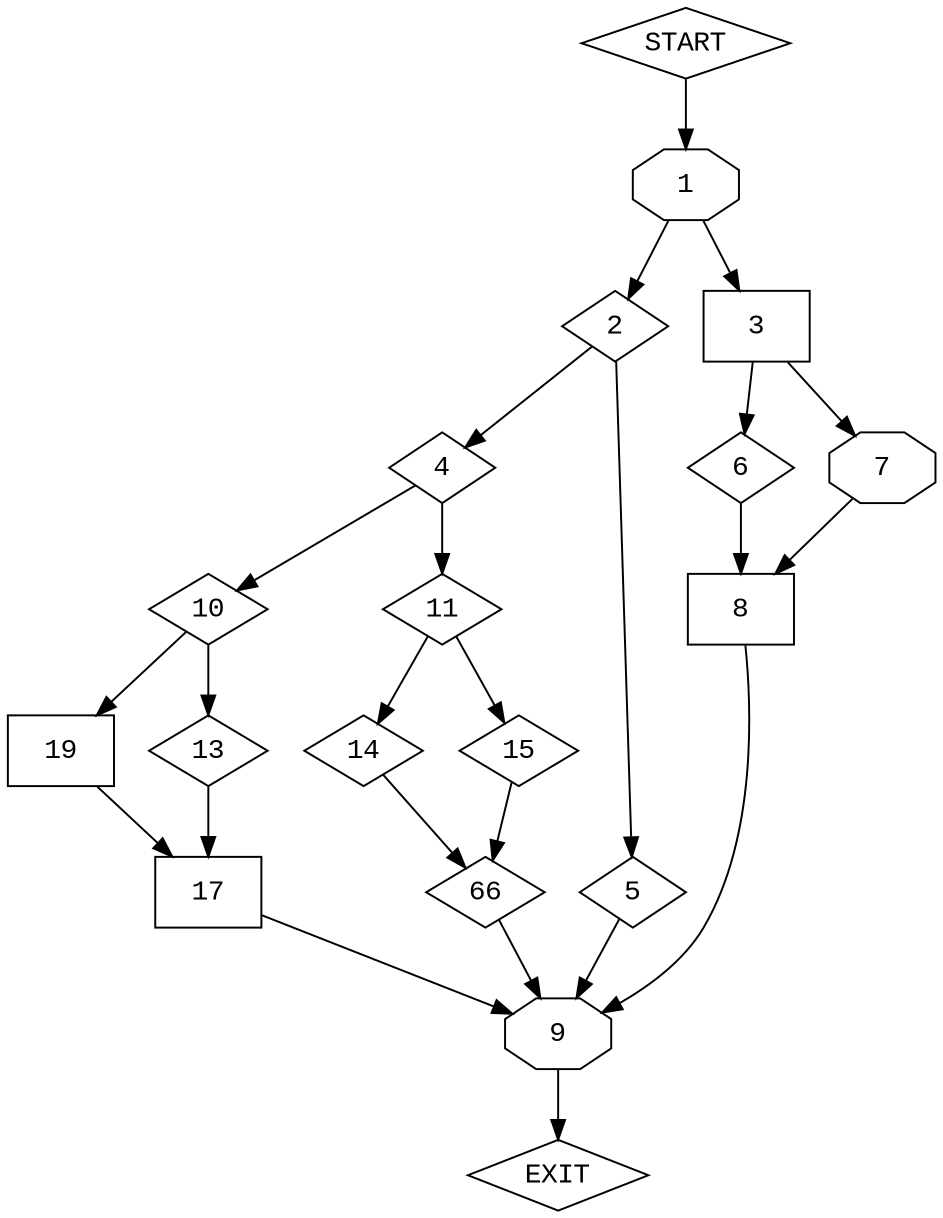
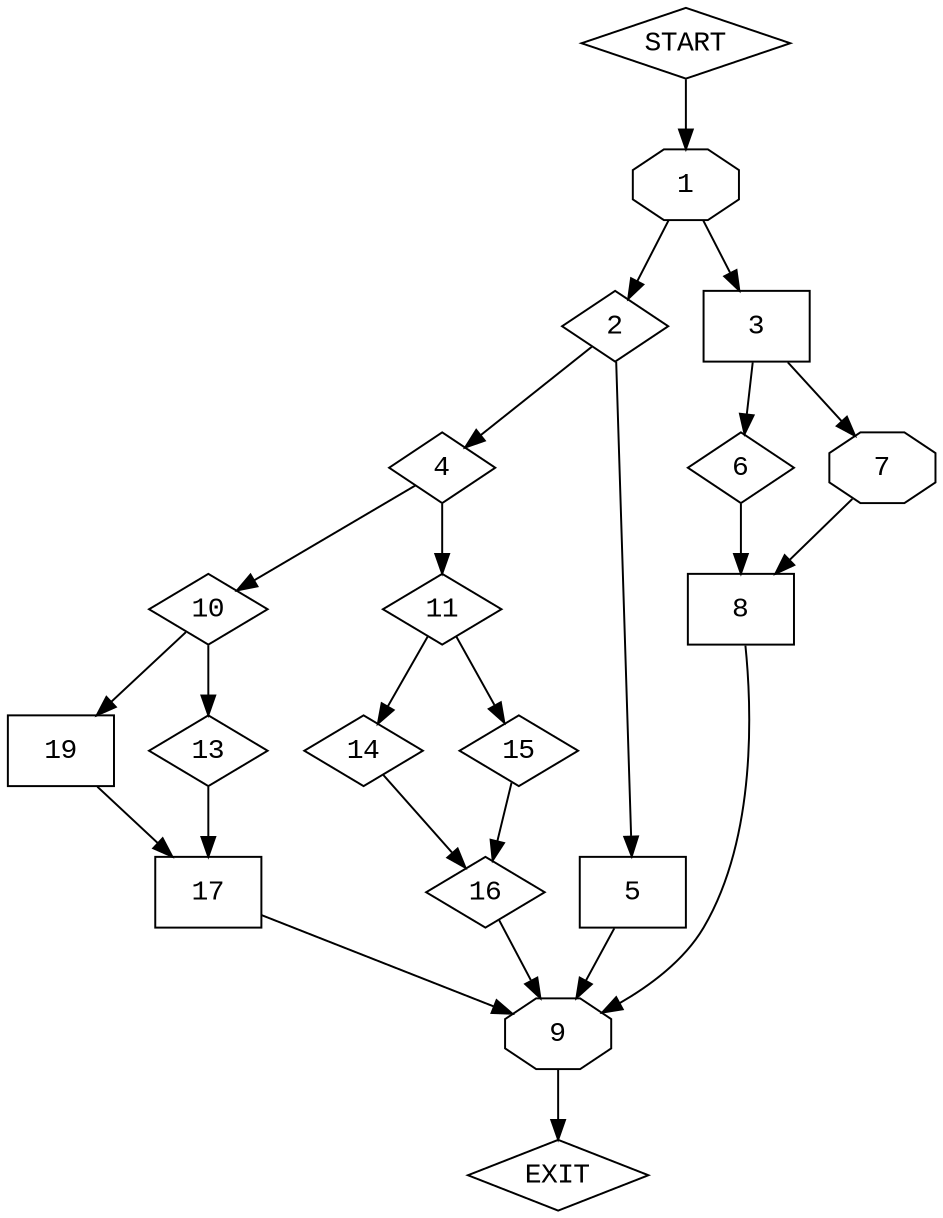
(485, 892) -> (485, 892)
(633, 892) -> (633, 892)
